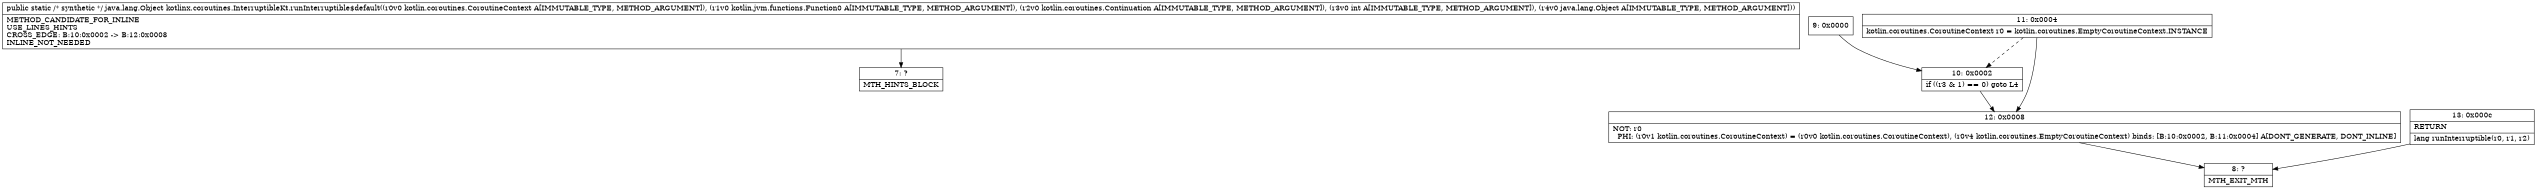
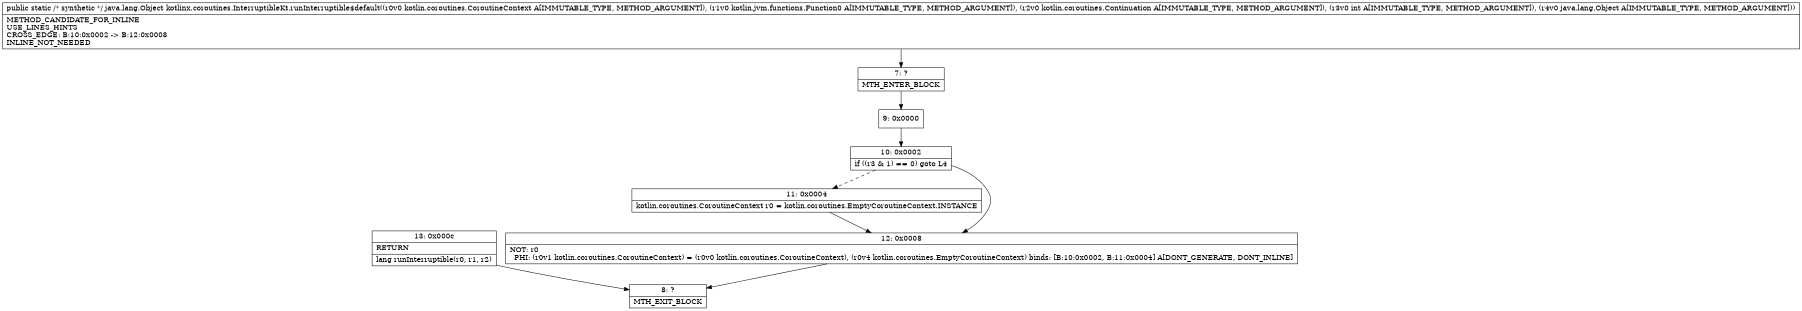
(2007, 51) -> (856, 178)
(901, 85) -> (901, 85)
none -> (901, 98)
(2238, 181) -> (668, 302)
